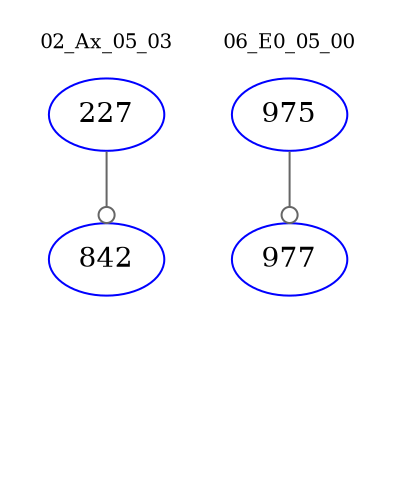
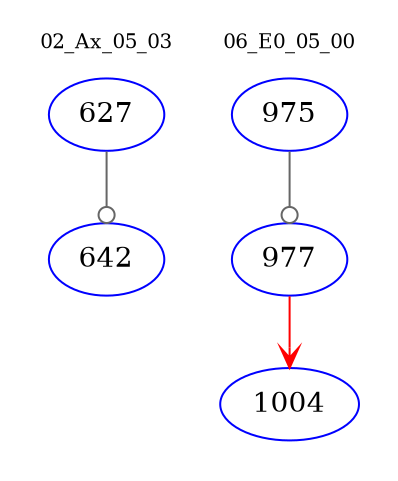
(107, 115) -> (107, 115)
(107, 259) -> (107, 259)
none -> (290, 404)
